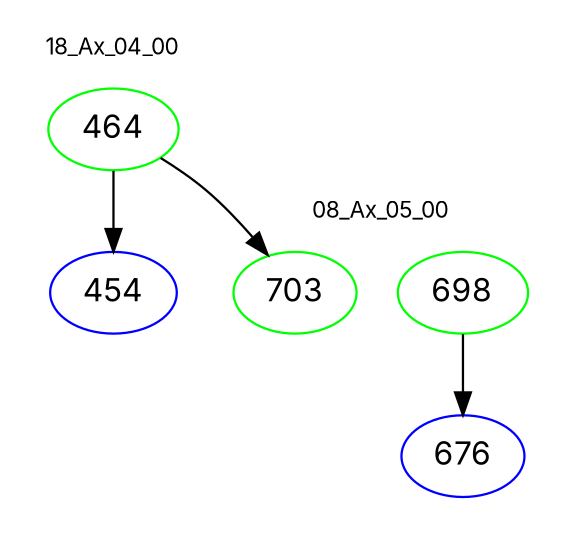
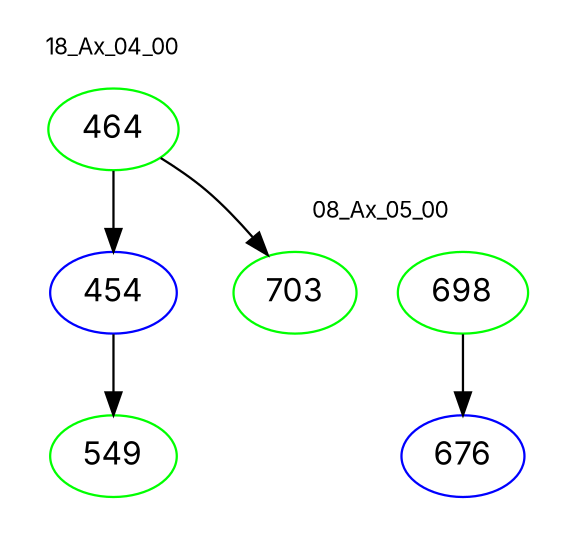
none -> (113, 456)
